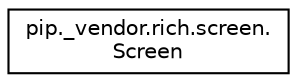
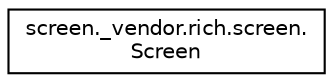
(149, 41) -> (167, 41)
